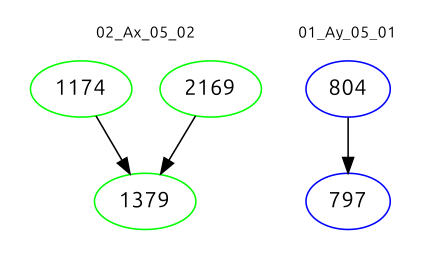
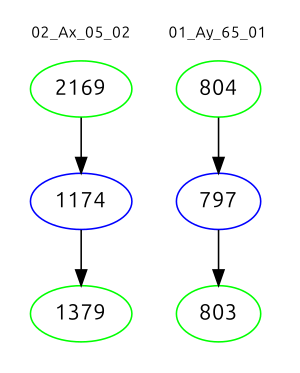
(348, 34) -> (219, 34)
(81, 89) -> (81, 201)
(348, 89) -> (219, 89)
(182, 138) -> (81, 138)
none -> (219, 314)
